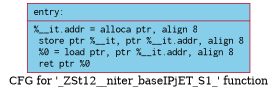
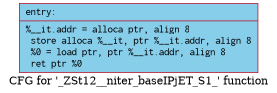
(139, 41) -> (139, 41)
